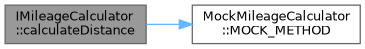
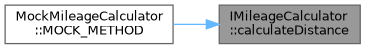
(163, 24) -> (190, 24)
